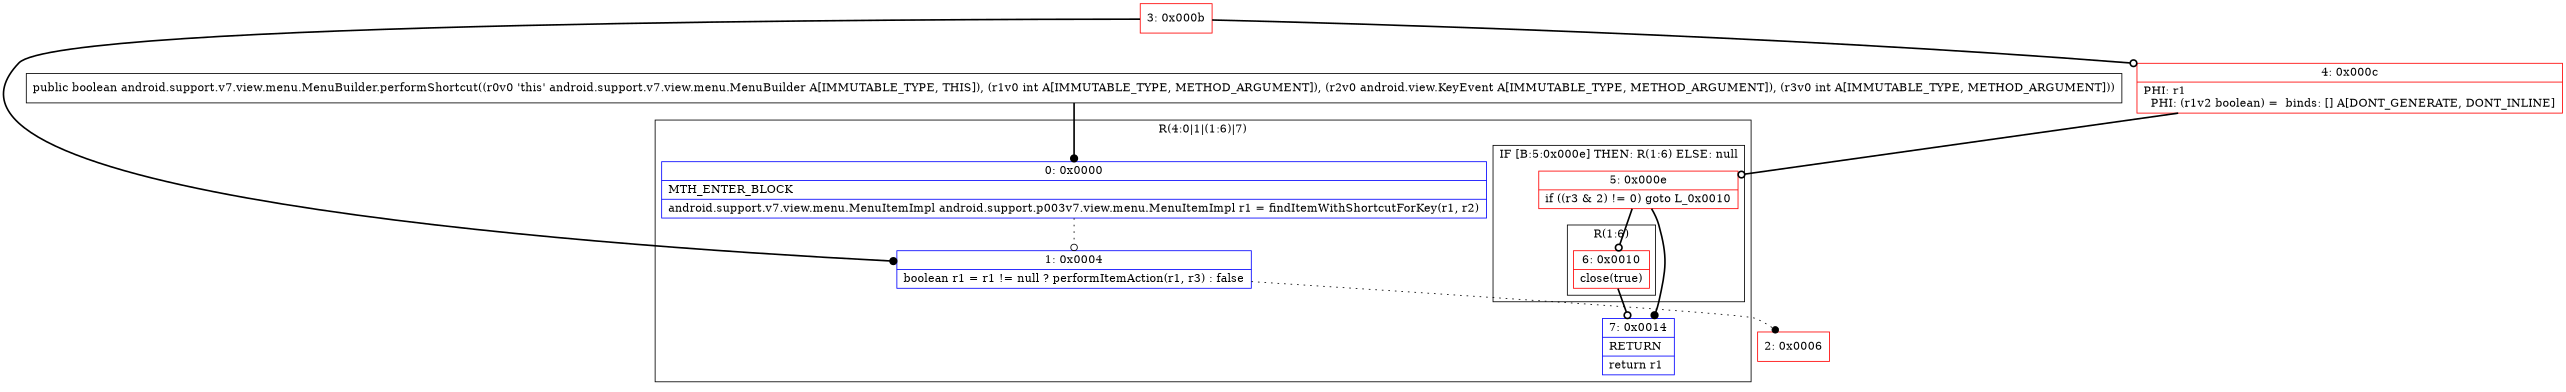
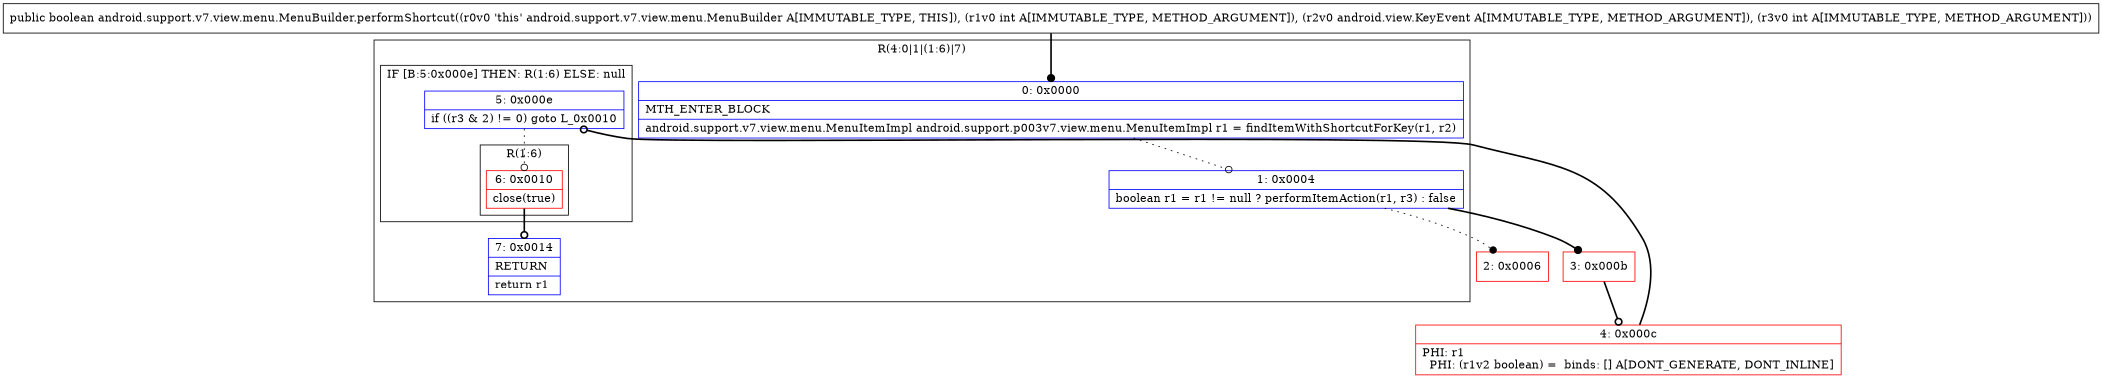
(102, 46) -> (1513, 224)
(1638, 190) -> (524, 110)
(1625, 230) -> (524, 151)
(1665, 260) -> none
